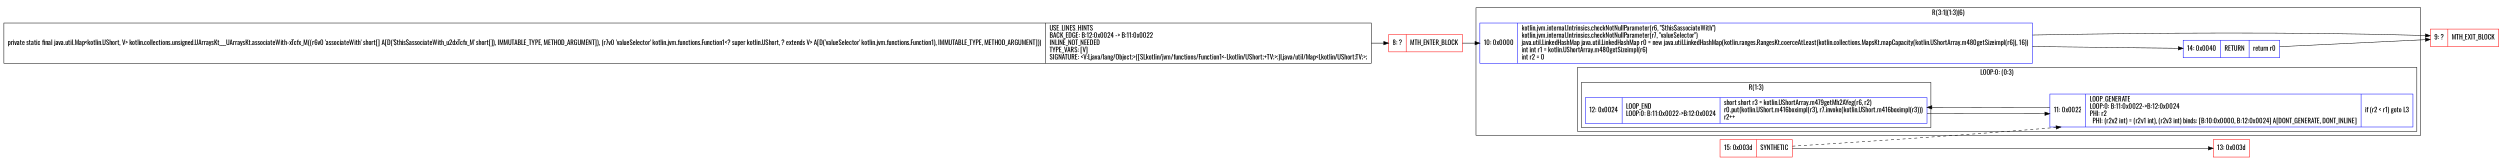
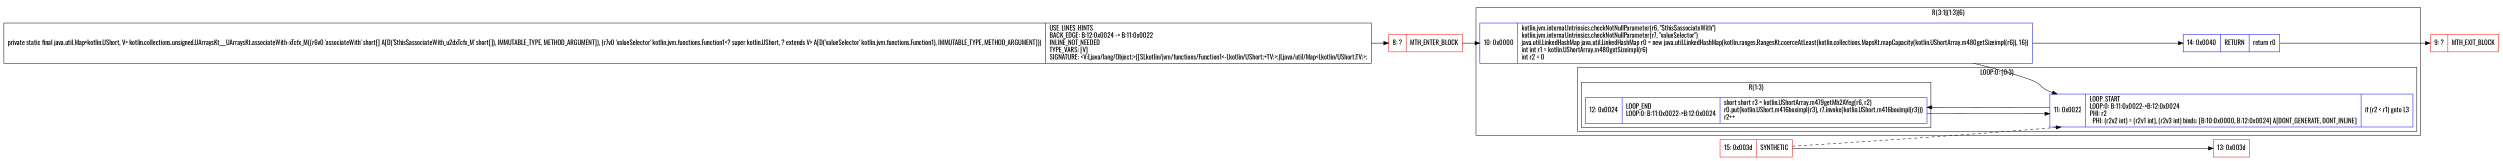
(2229, 33) -> (2014, 74)
(2110, 99) -> (2105, 99)
